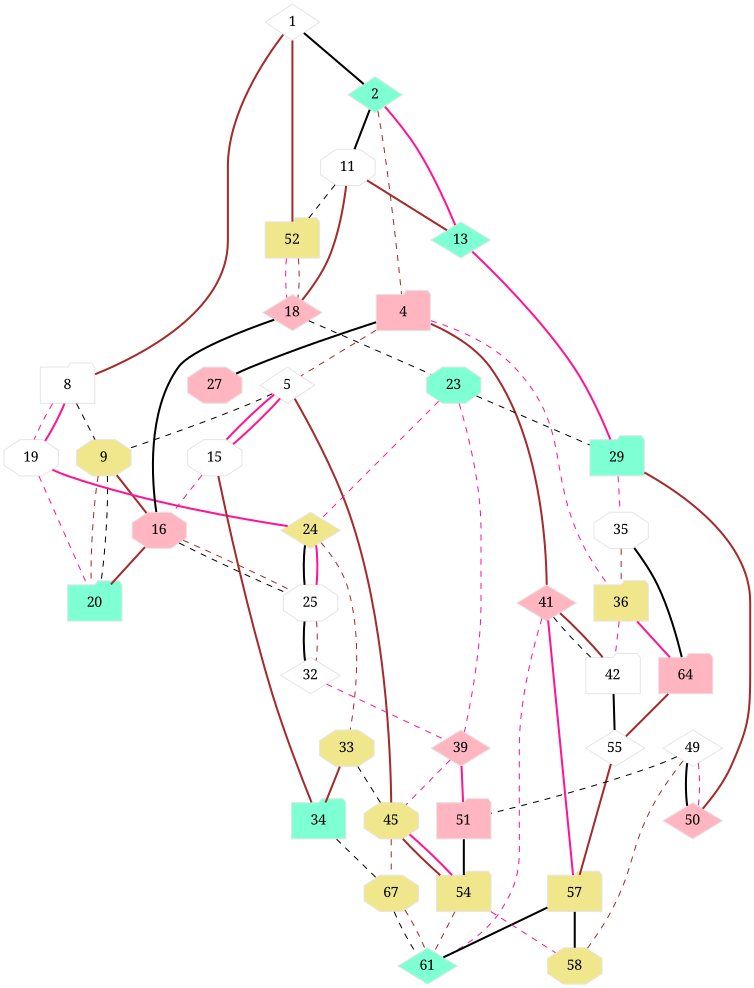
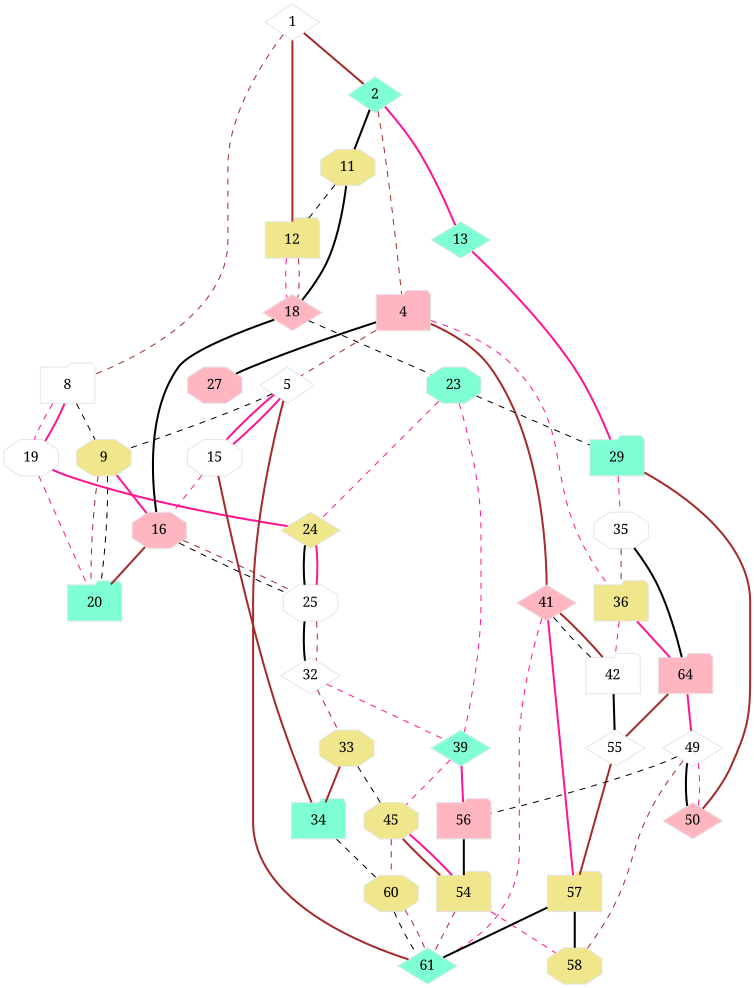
(334, 59) -> (334, 59)
(348, 167) -> (348, 167)
(407, 205) -> none
(228, 230) -> (228, 230)
(292, 240) -> (292, 240)
(333, 247) -> (333, 247)
(126, 487) -> (126, 487)
(371, 594) -> (253, 720)
(356, 632) -> (328, 710)
none -> (689, 712)
(461, 748) -> (461, 748)
(464, 821) -> (464, 821)
(391, 893) -> (391, 893)
